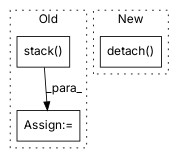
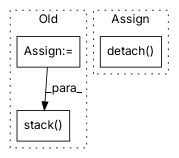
(131, 20) -> (131, 20)
(46, 85) -> (46, 85)
